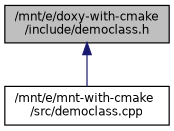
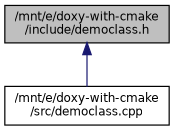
(87, 106) -> (87, 106)
